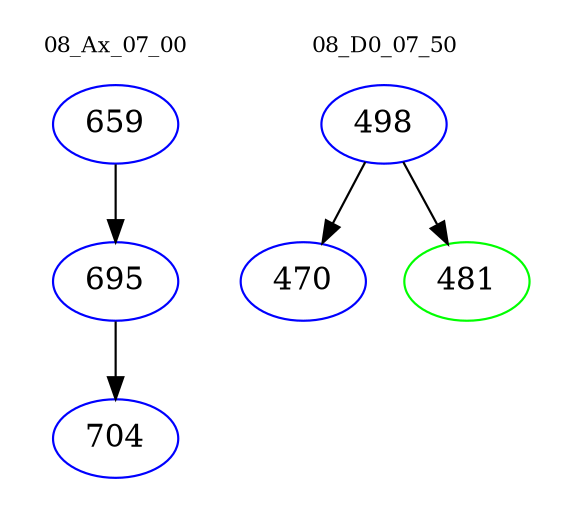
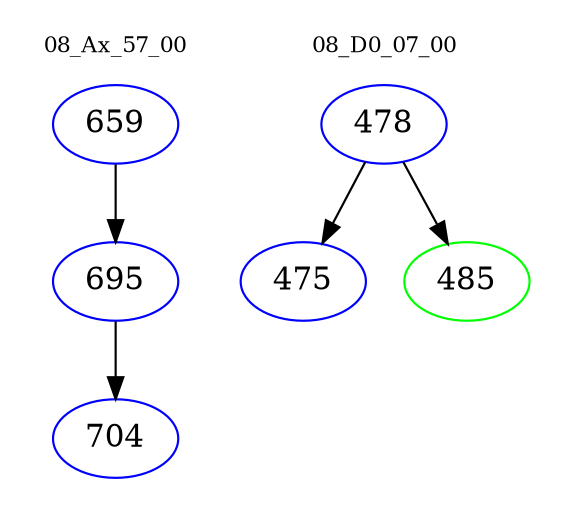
(116, 47) -> (116, 47)
(385, 47) -> (385, 47)
(384, 124) -> (384, 124)
(303, 281) -> (303, 281)
(467, 281) -> (467, 281)
